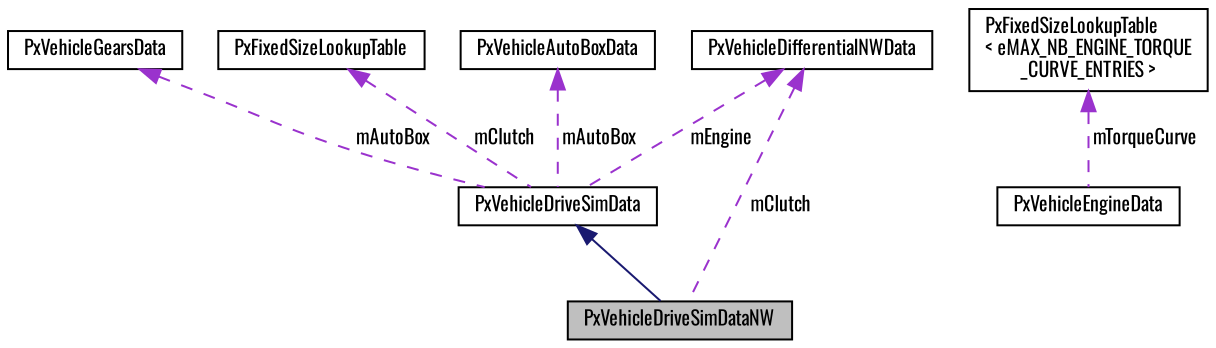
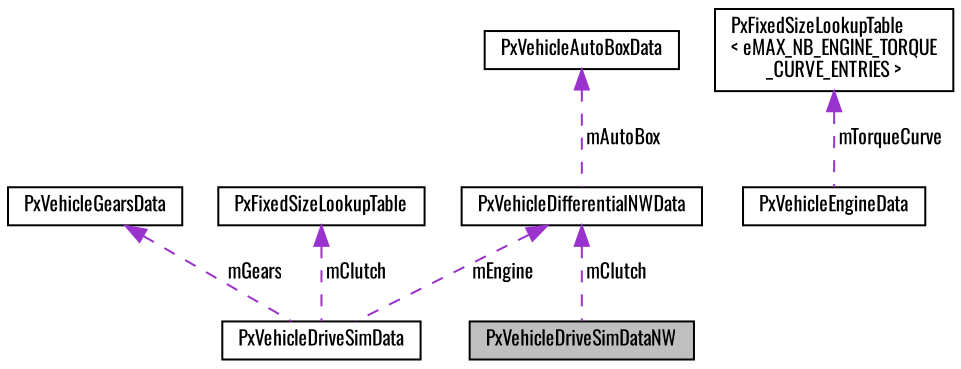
(558, 138) -> (582, 138)
(392, 139) -> (253, 273)
(626, 270) -> none
